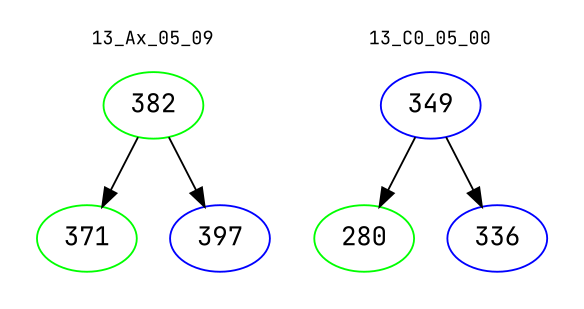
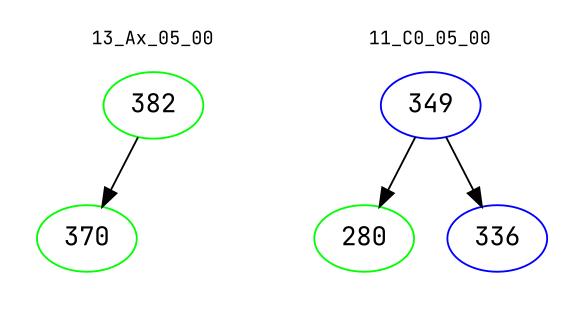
(153, 40) -> (153, 40)
(431, 40) -> (431, 40)
(87, 238) -> (87, 238)
(220, 238) -> none
